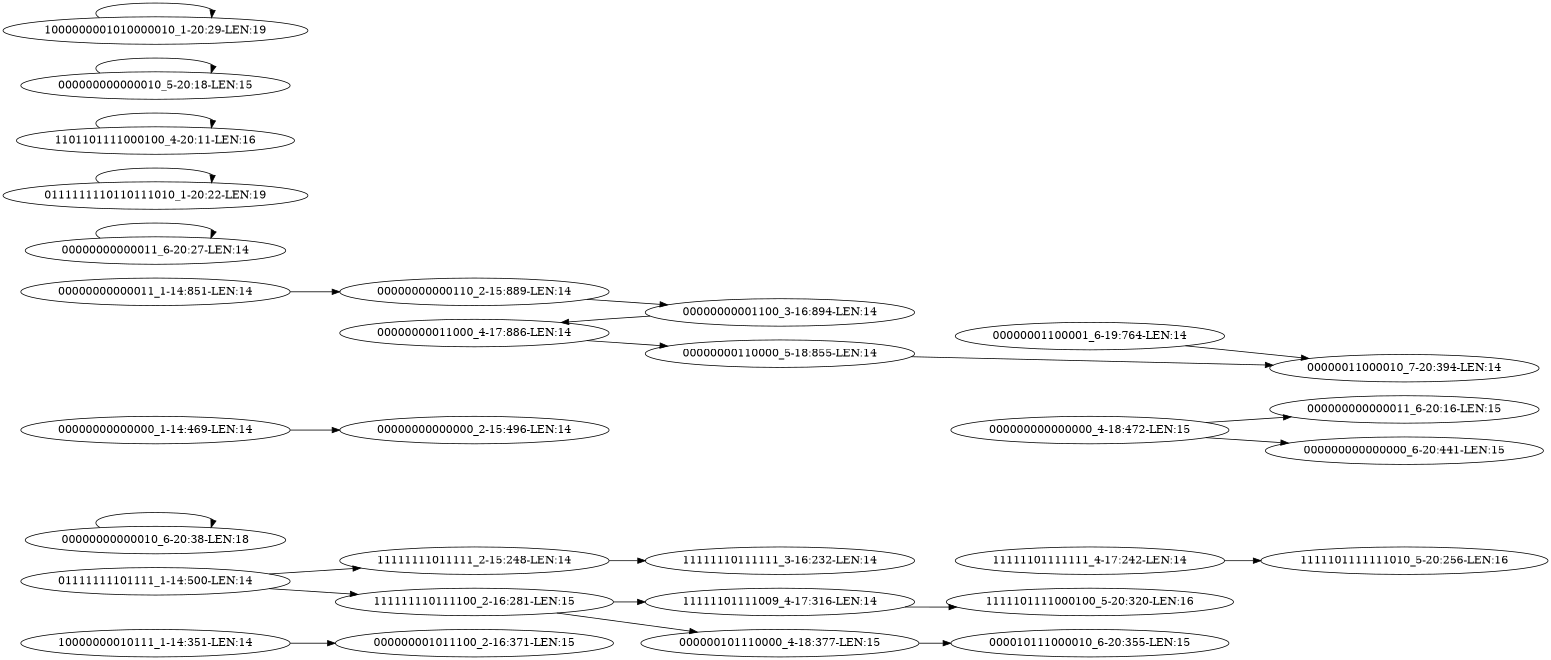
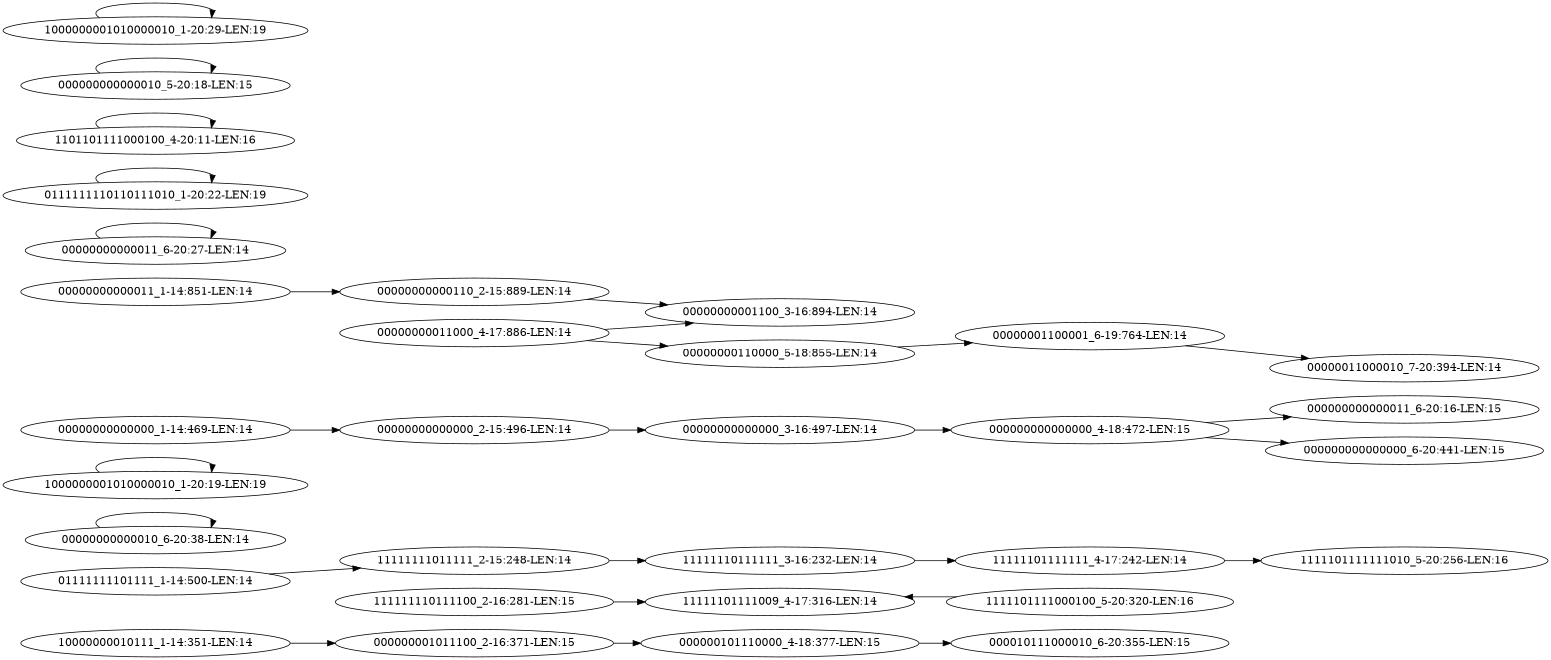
(609, 319) -> (645, 327)
(1088, 361) -> (931, 345)
none -> (780, 430)
none -> (155, 485)
(155, 540) -> (155, 540)
none -> (931, 561)
(310, 591) -> none
(927, 607) -> (935, 597)
(623, 622) -> (623, 643)
